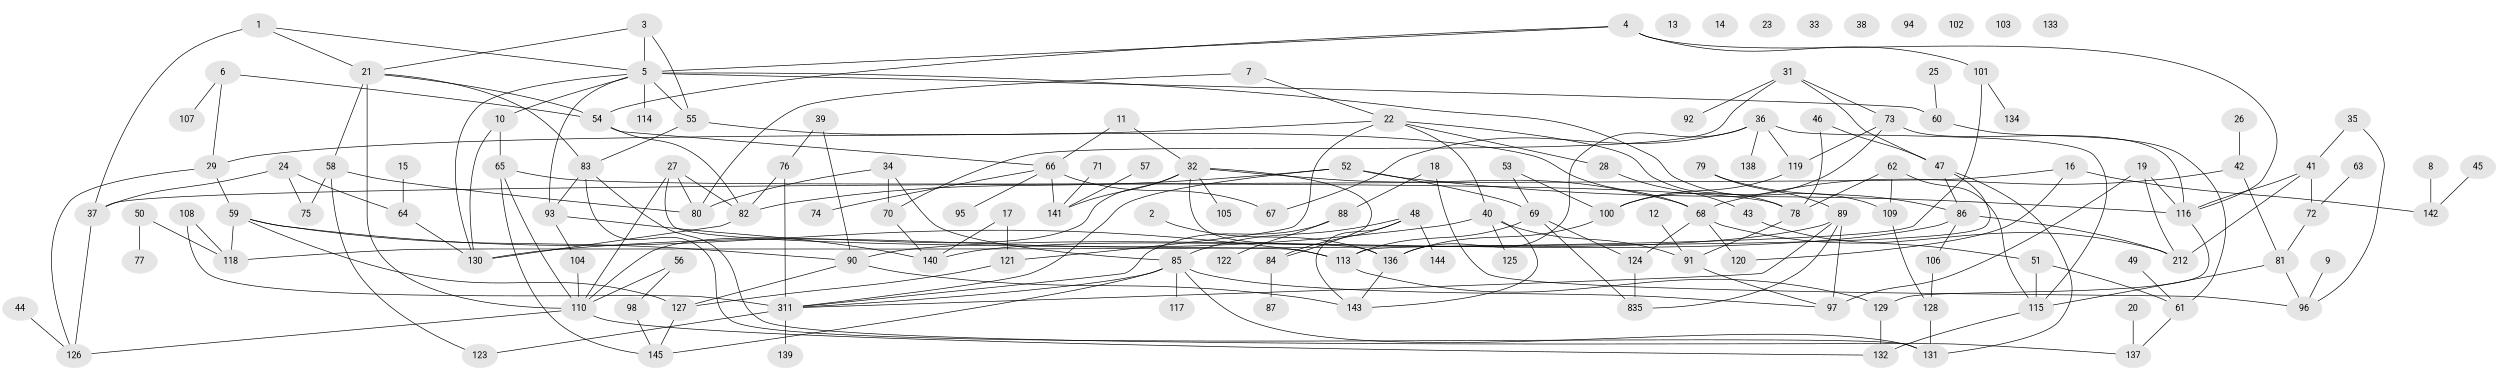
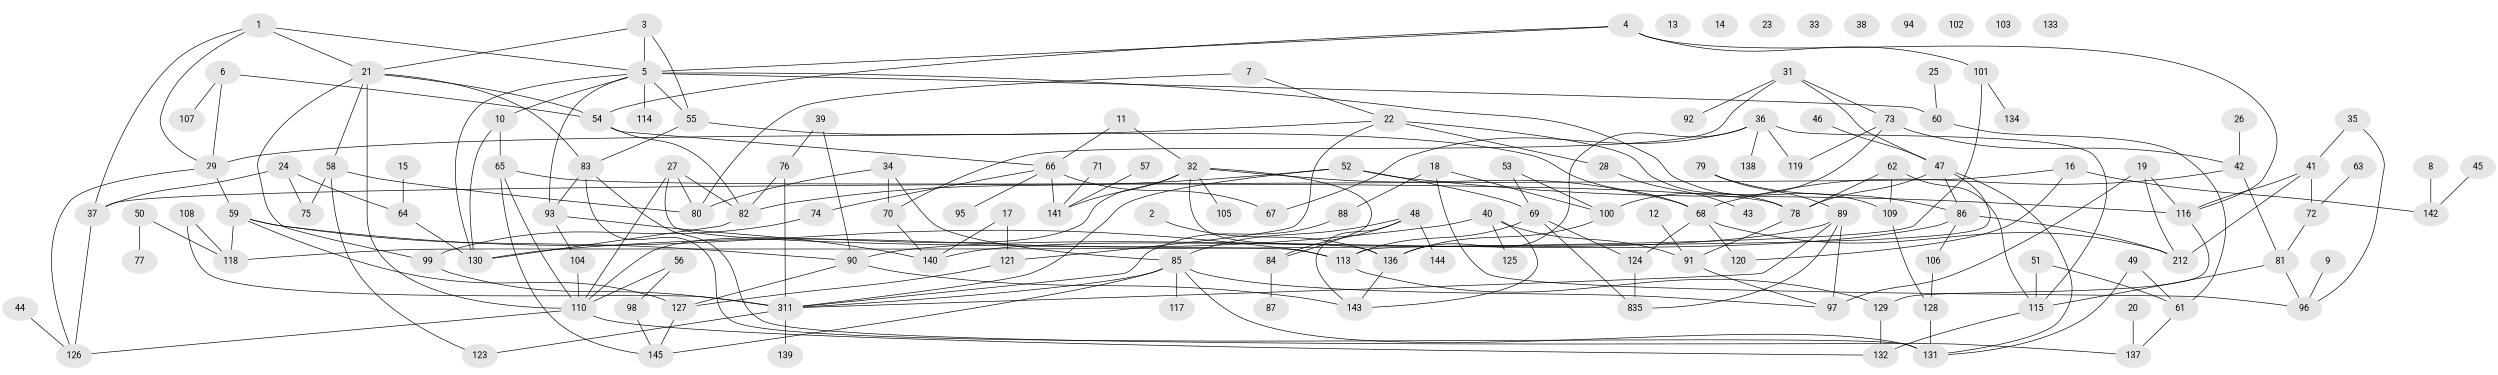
none -> (173, 88)
(2062, 136) -> (2055, 149)
(1456, 153) -> none
(1821, 170) -> (1868, 191)
(1726, 189) -> (1531, 193)
(1948, 249) -> none
none -> (428, 261)
(1224, 261) -> none
none -> (2049, 335)
